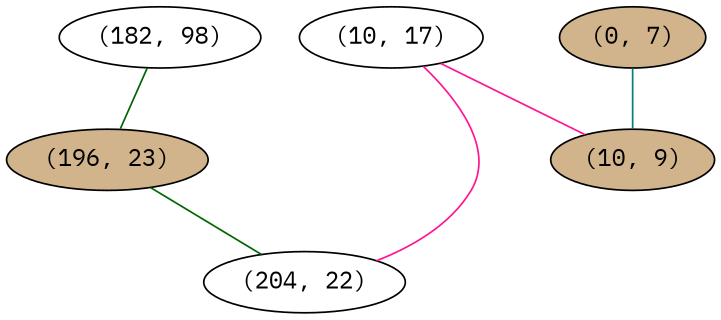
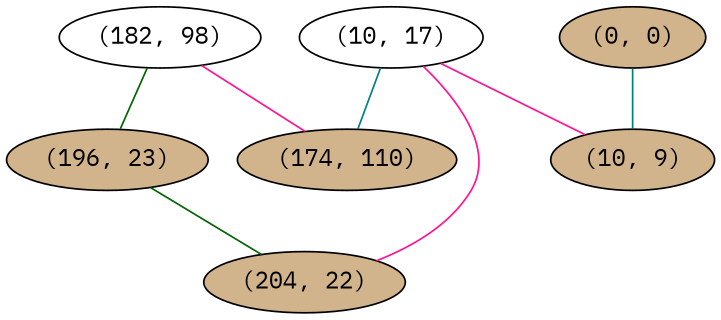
(633, 37) -> (633, 37)
none -> (347, 160)
(305, 282) -> (305, 282)
